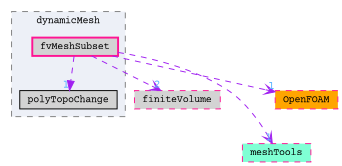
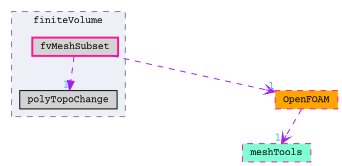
(68, 21) -> (68, 21)
(222, 87) -> (294, 122)
(177, 100) -> none
